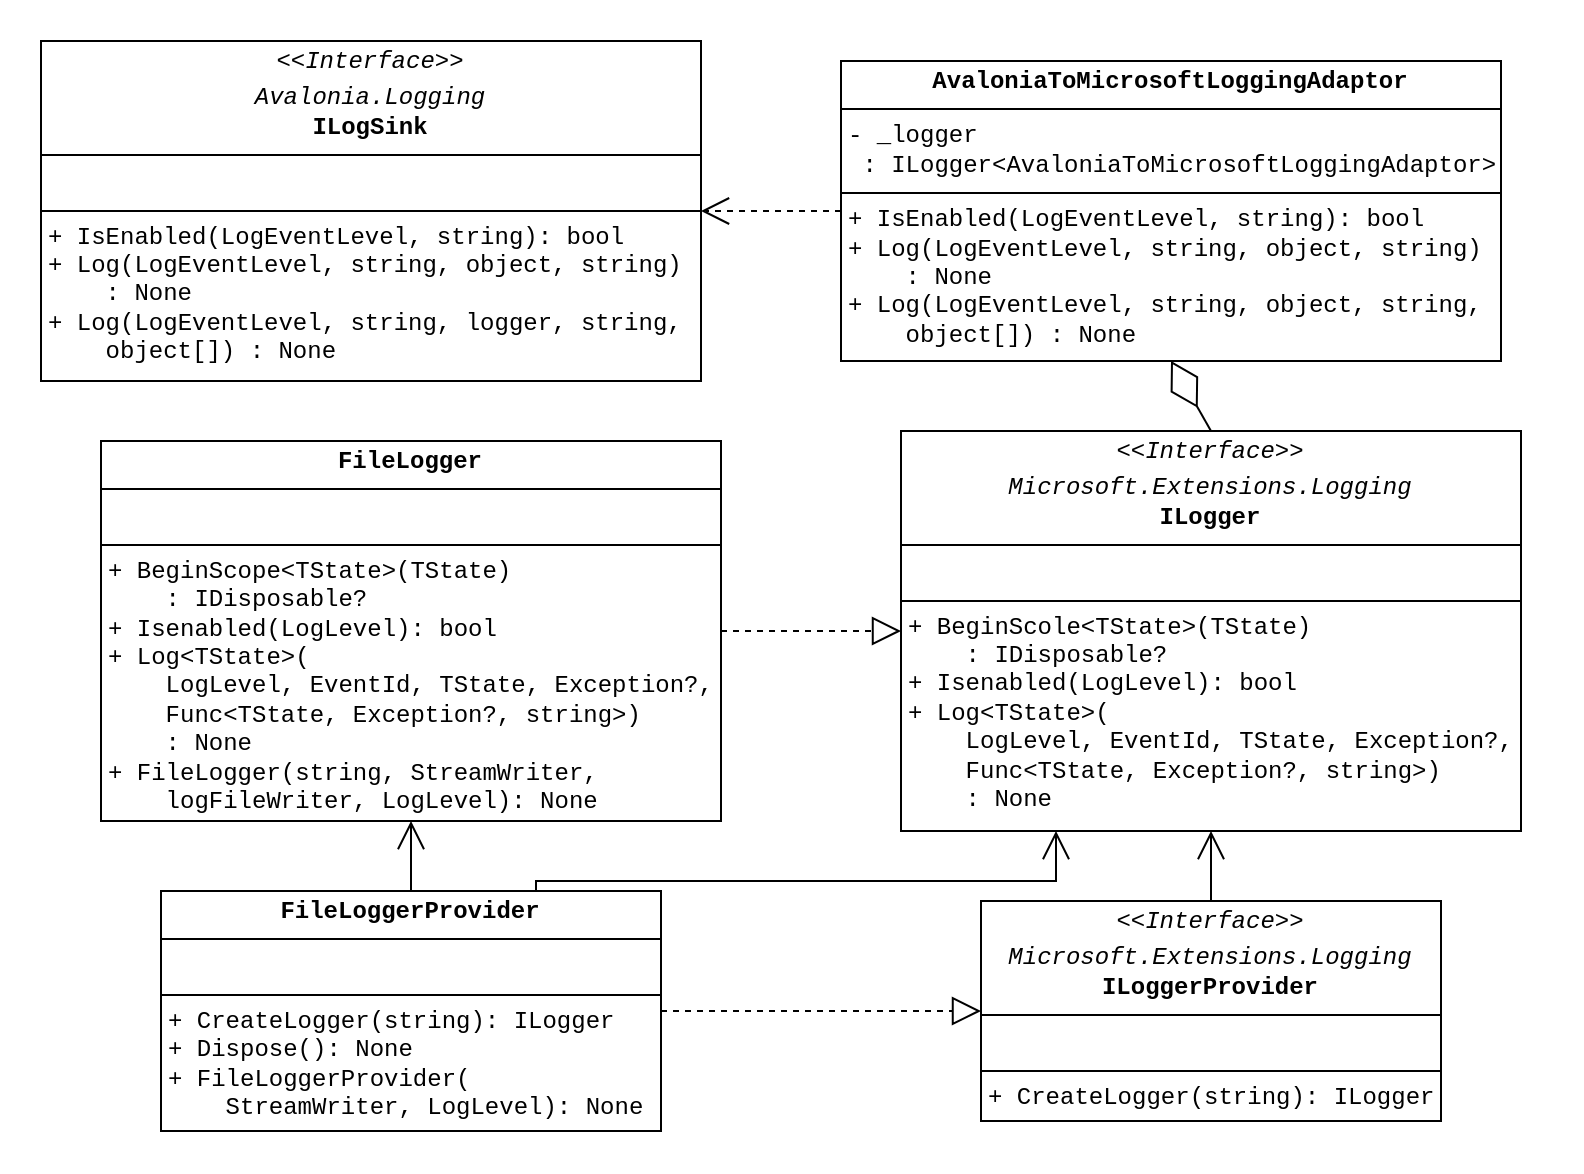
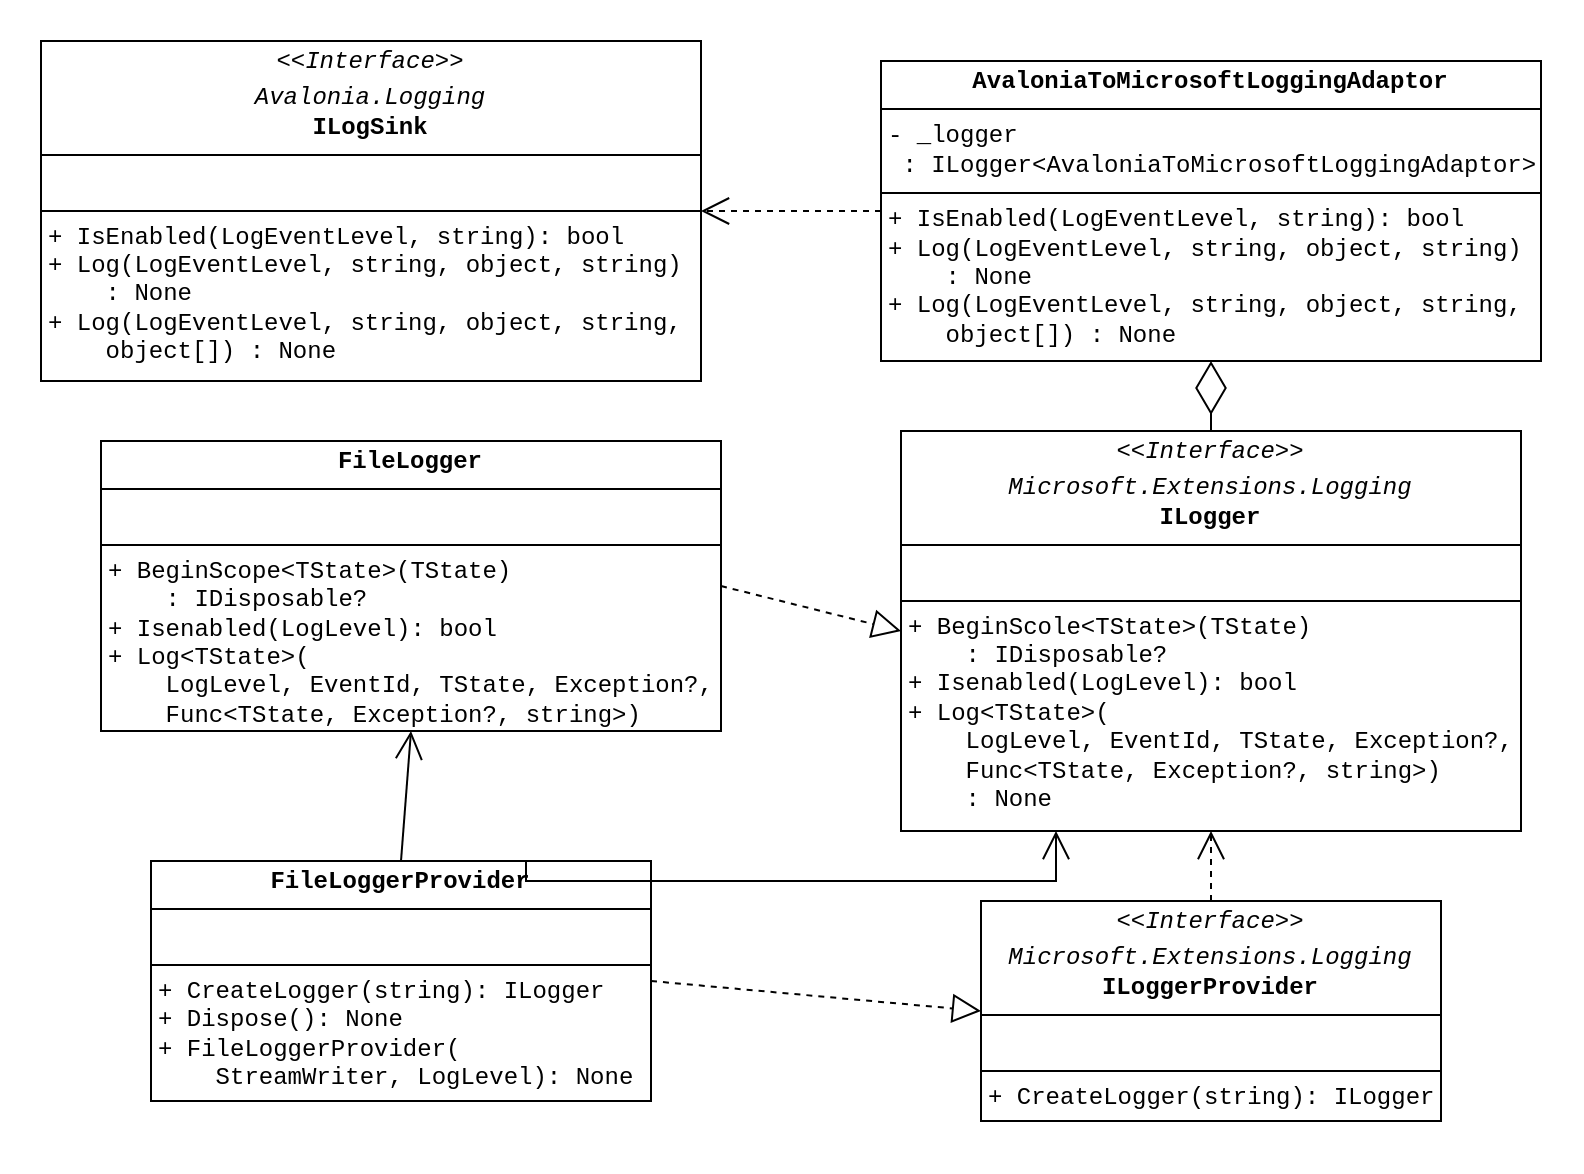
(305, 156) -> (305, 156)
(1171, 211) -> (1211, 211)
(411, 631) -> (411, 586)
(1211, 868) -> (1211, 868)
(411, 1011) -> (401, 981)
